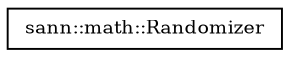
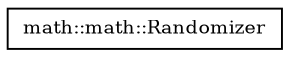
(145, 29) -> (145, 29)
